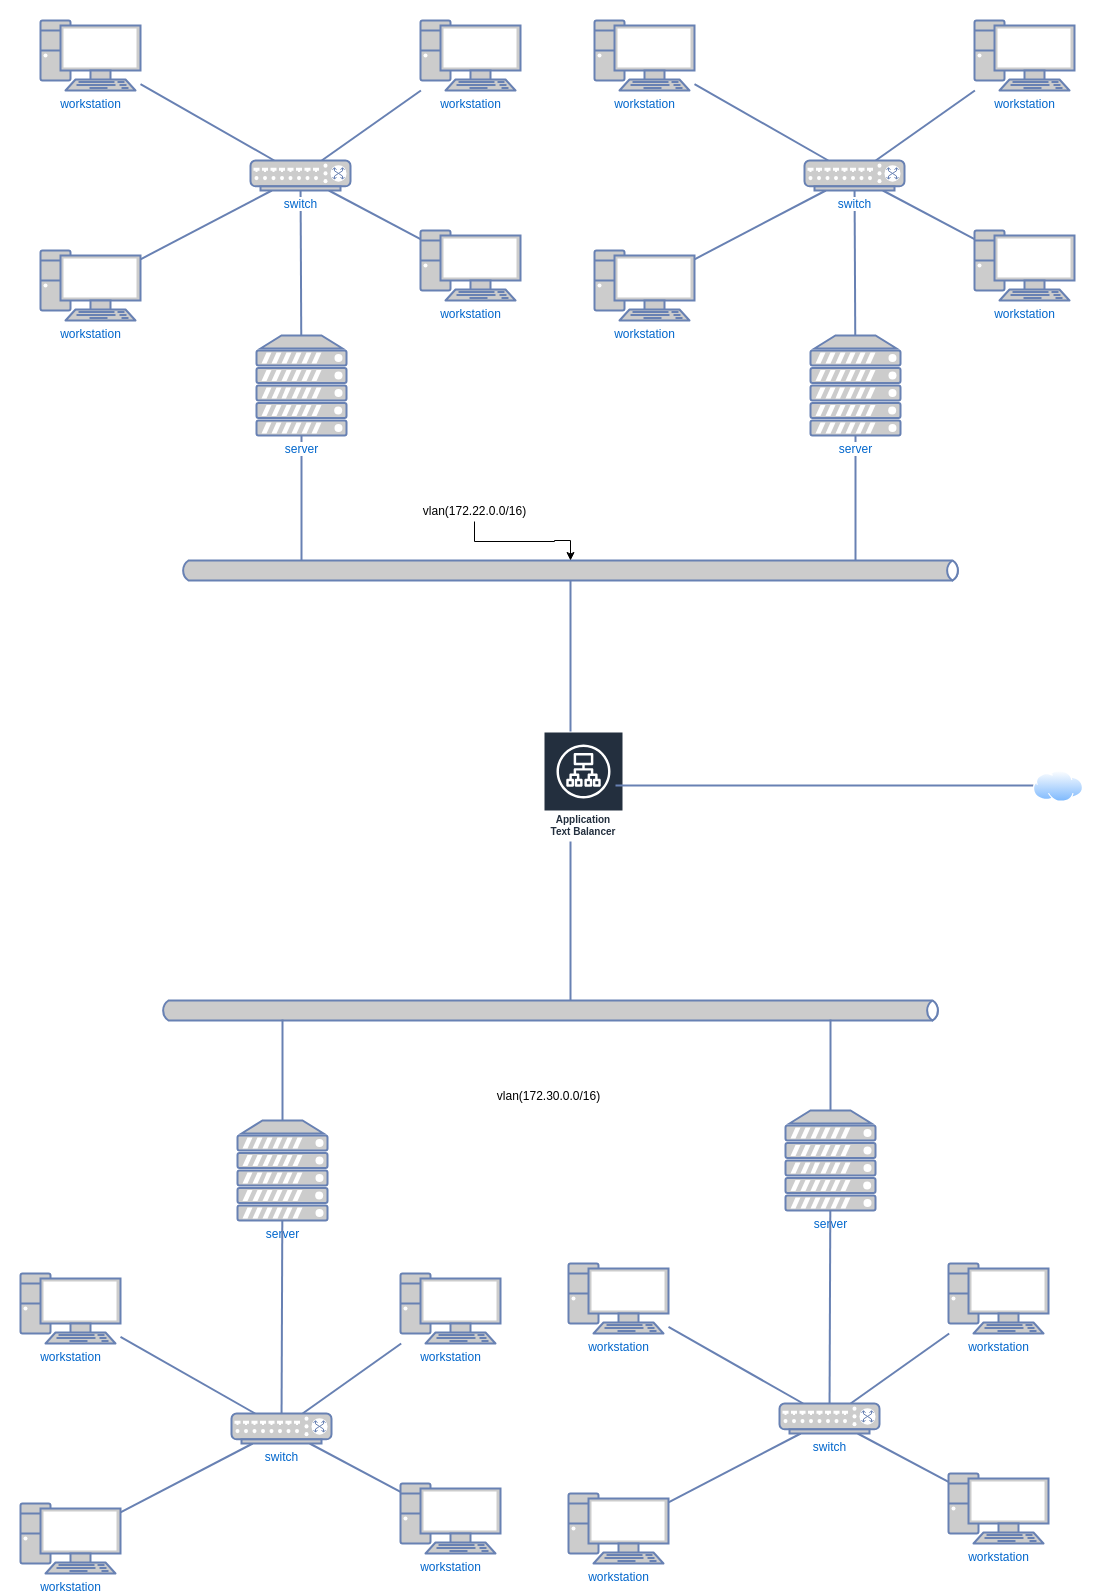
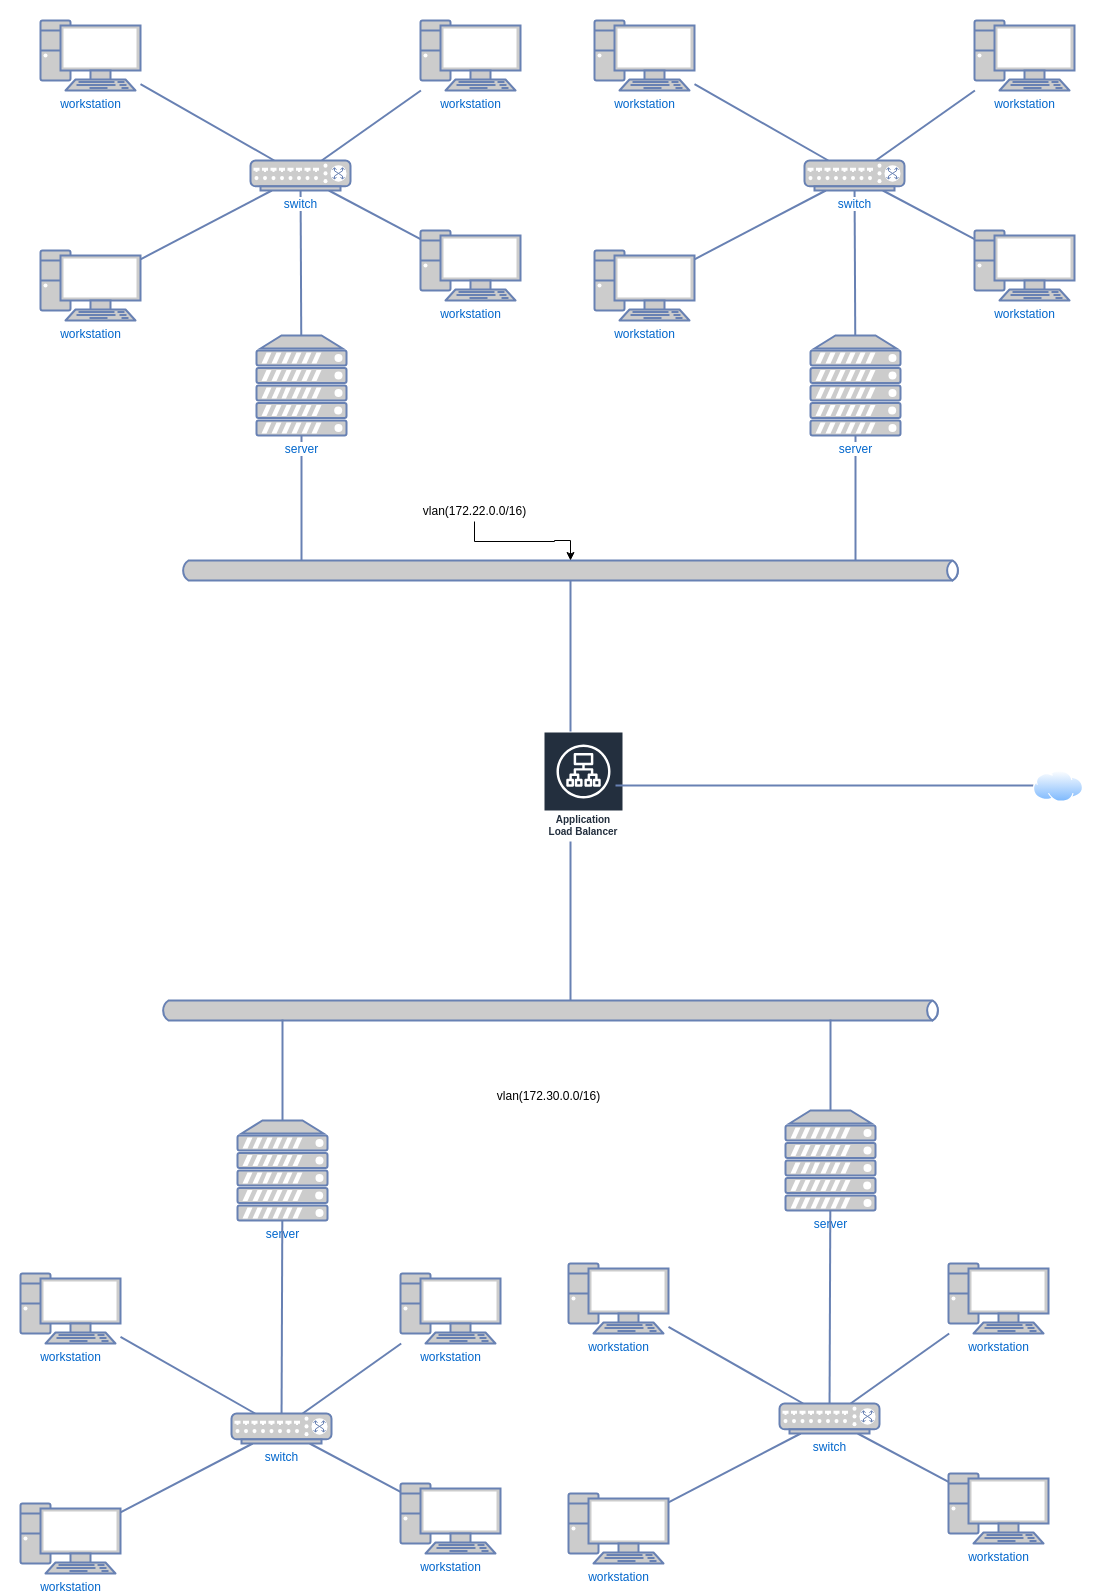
(584, 826) -> (584, 826)
